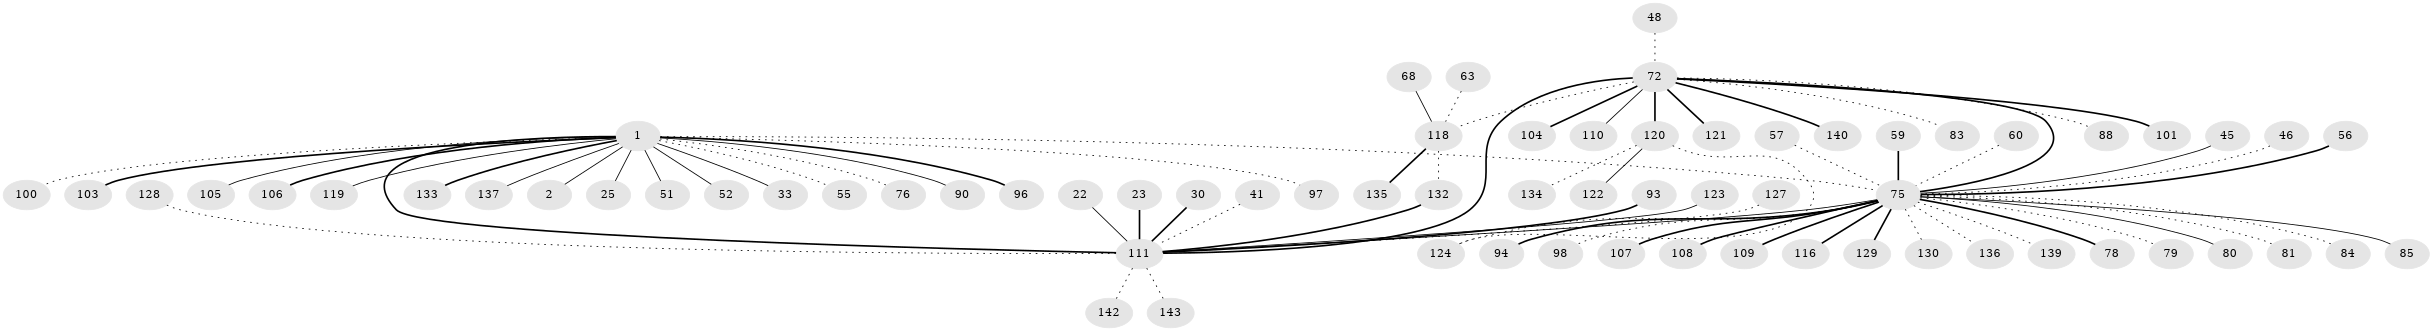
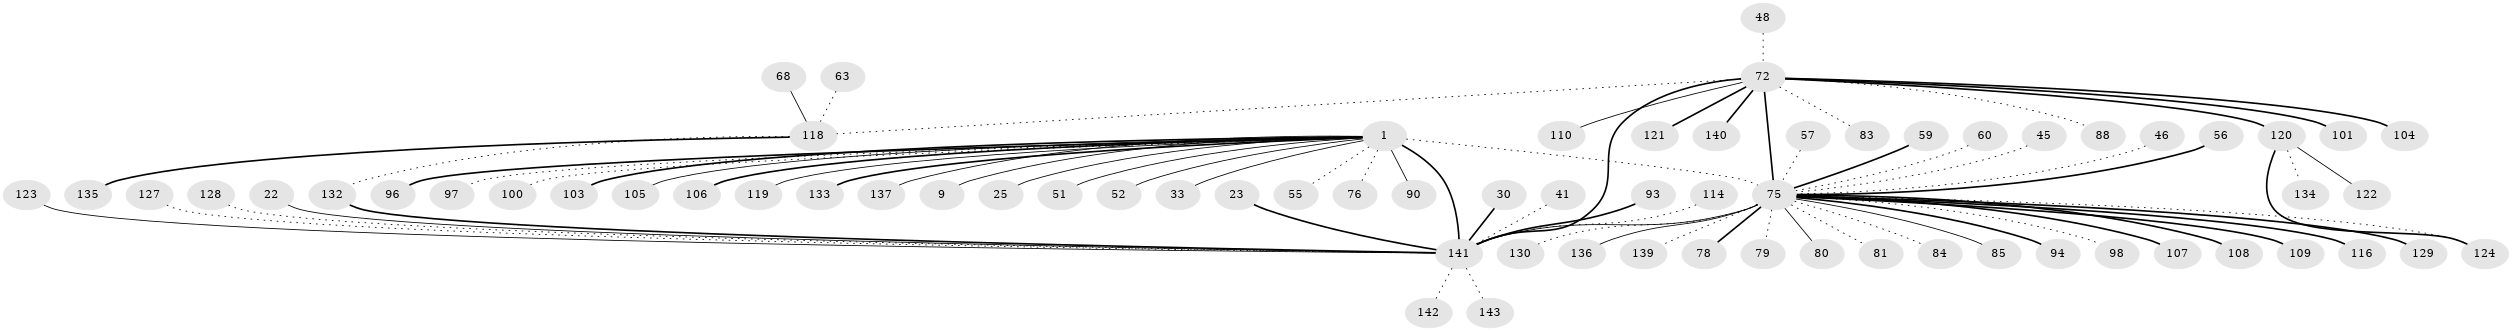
(2067, 179) -> (1913, 175)
(550, 195) -> (942, 195)
none -> (1714, 195)
(1944, 224) -> (1647, 230)
(1697, 238) -> (2390, 233)
(1140, 254) -> (1459, 254)
